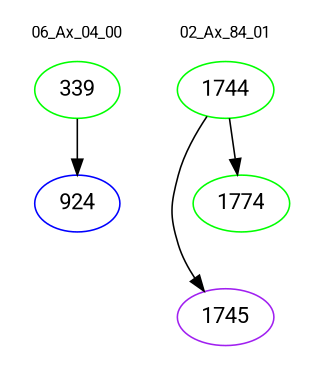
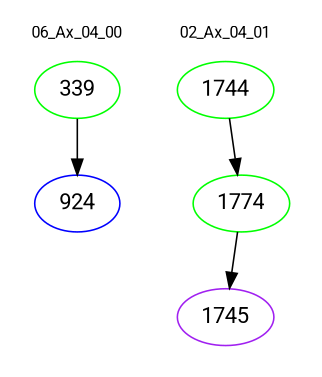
(226, 34) -> (226, 34)
(173, 196) -> (235, 252)
